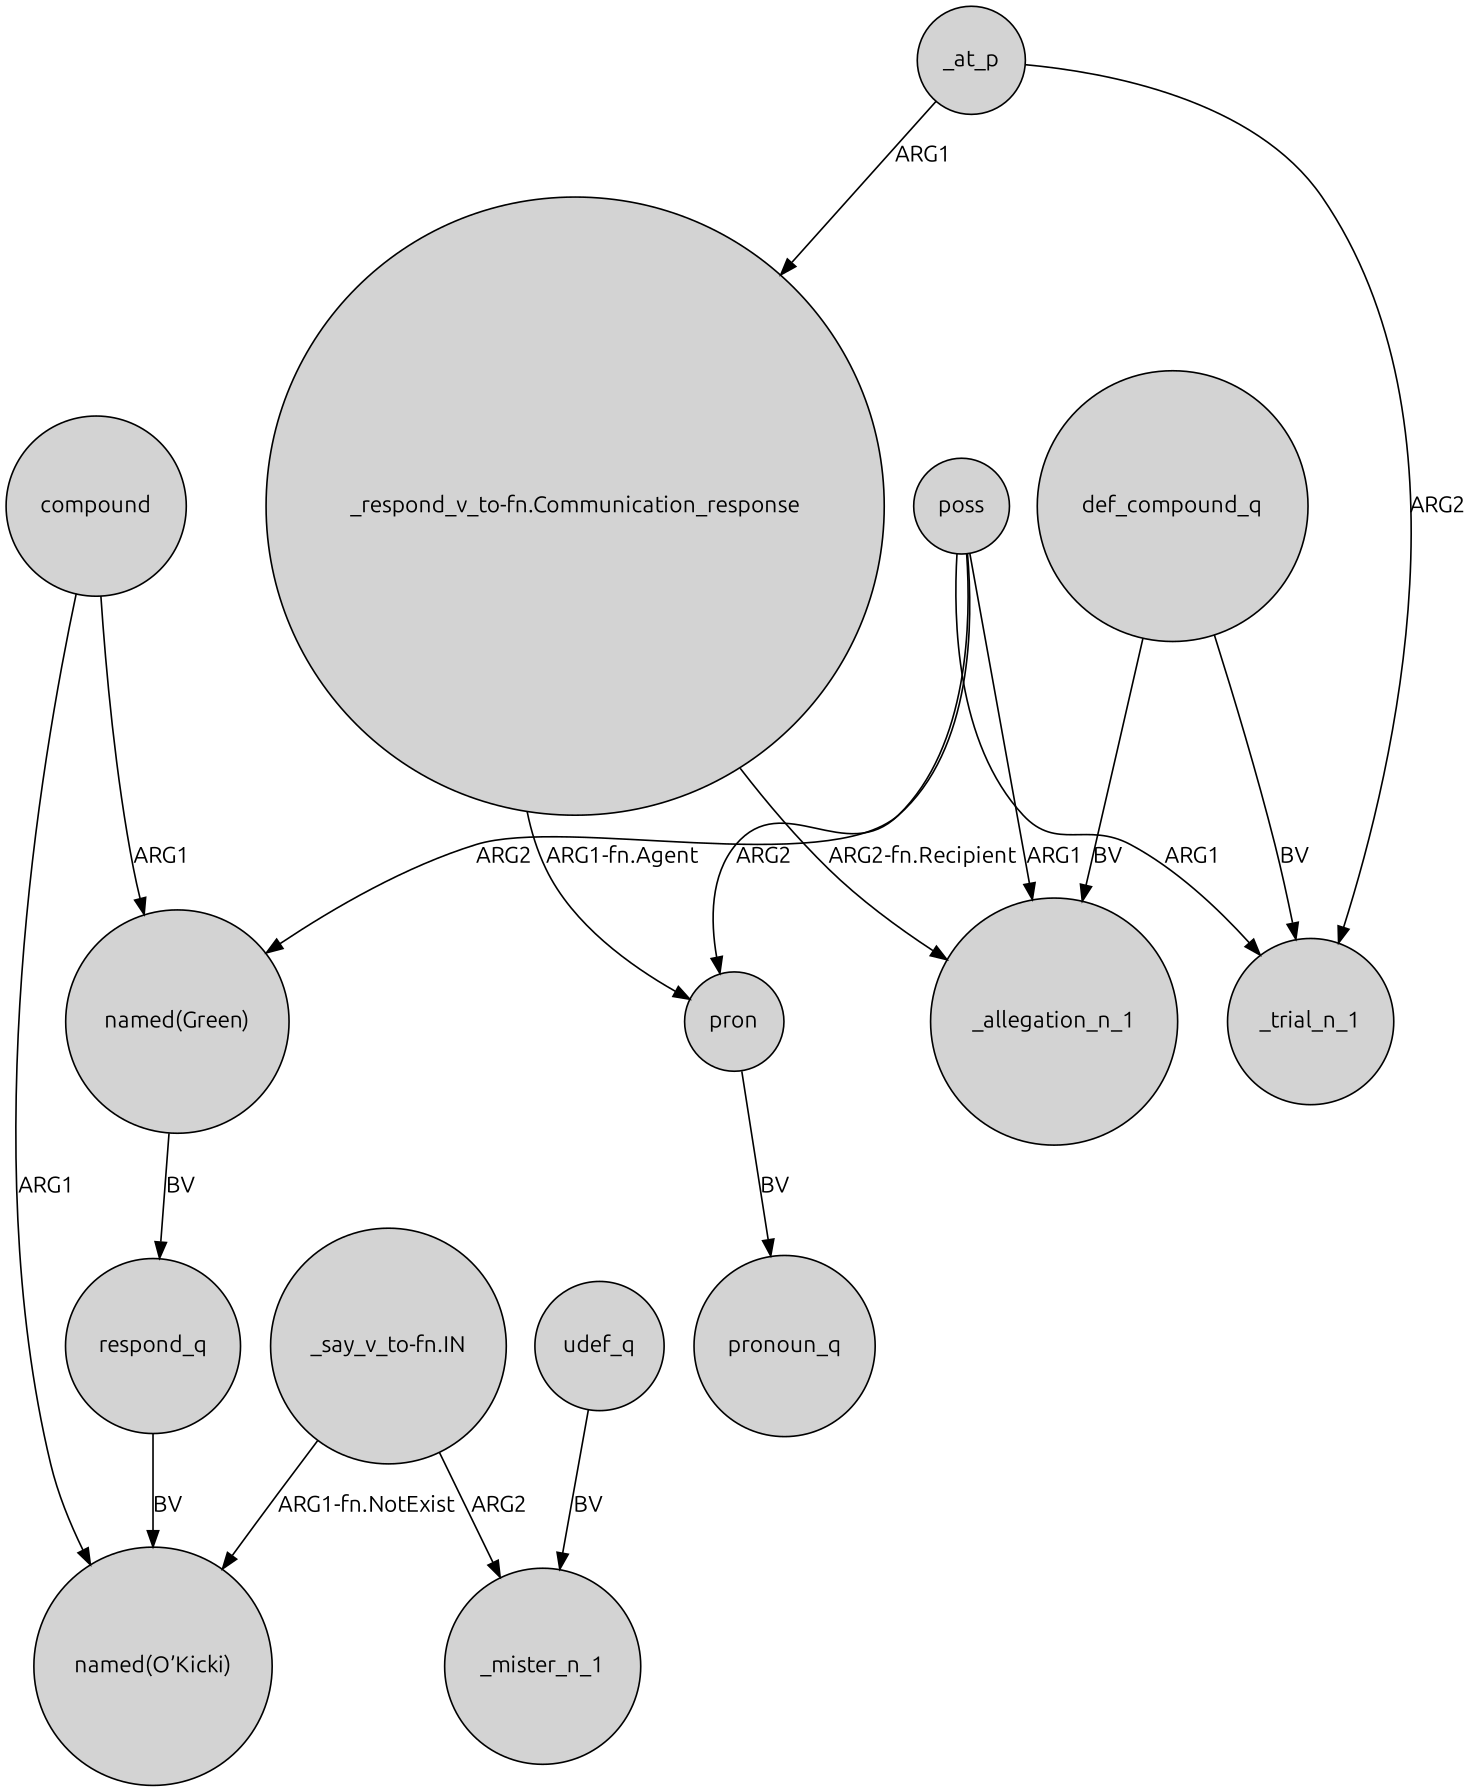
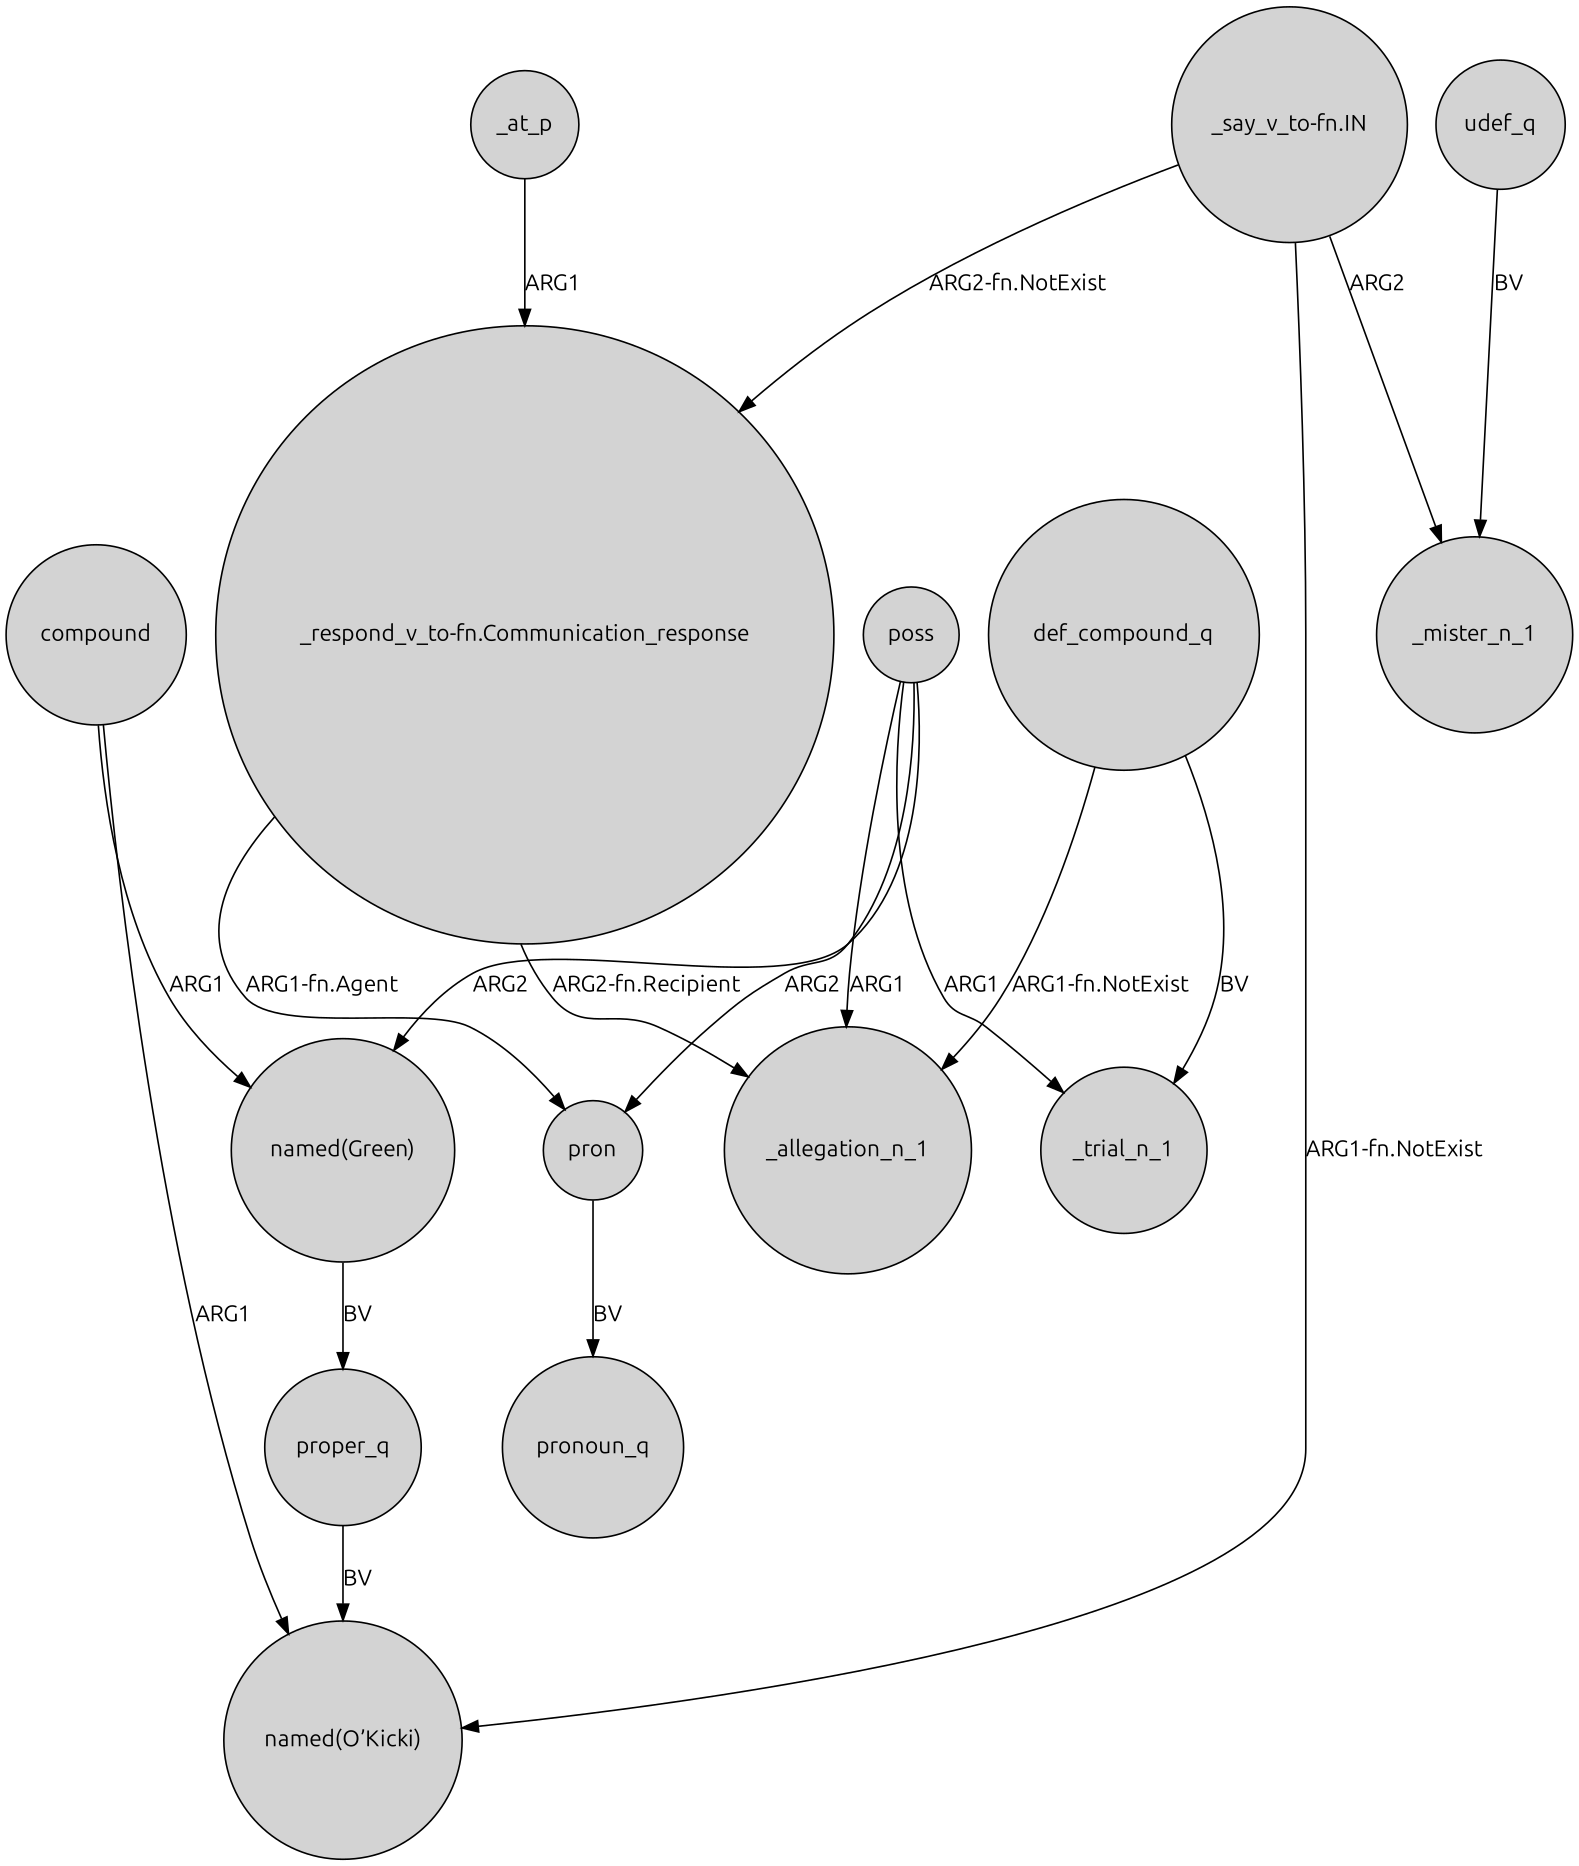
none -> (954, 264)
(1398, 391) -> none
(1109, 857) -> (1100, 985)
(153, 1346) -> (343, 1447)
